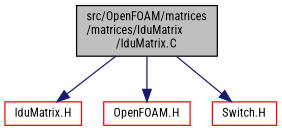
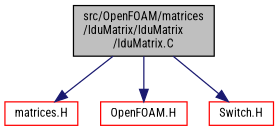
(147, 31) -> (144, 31)
(43, 114) -> (41, 114)
